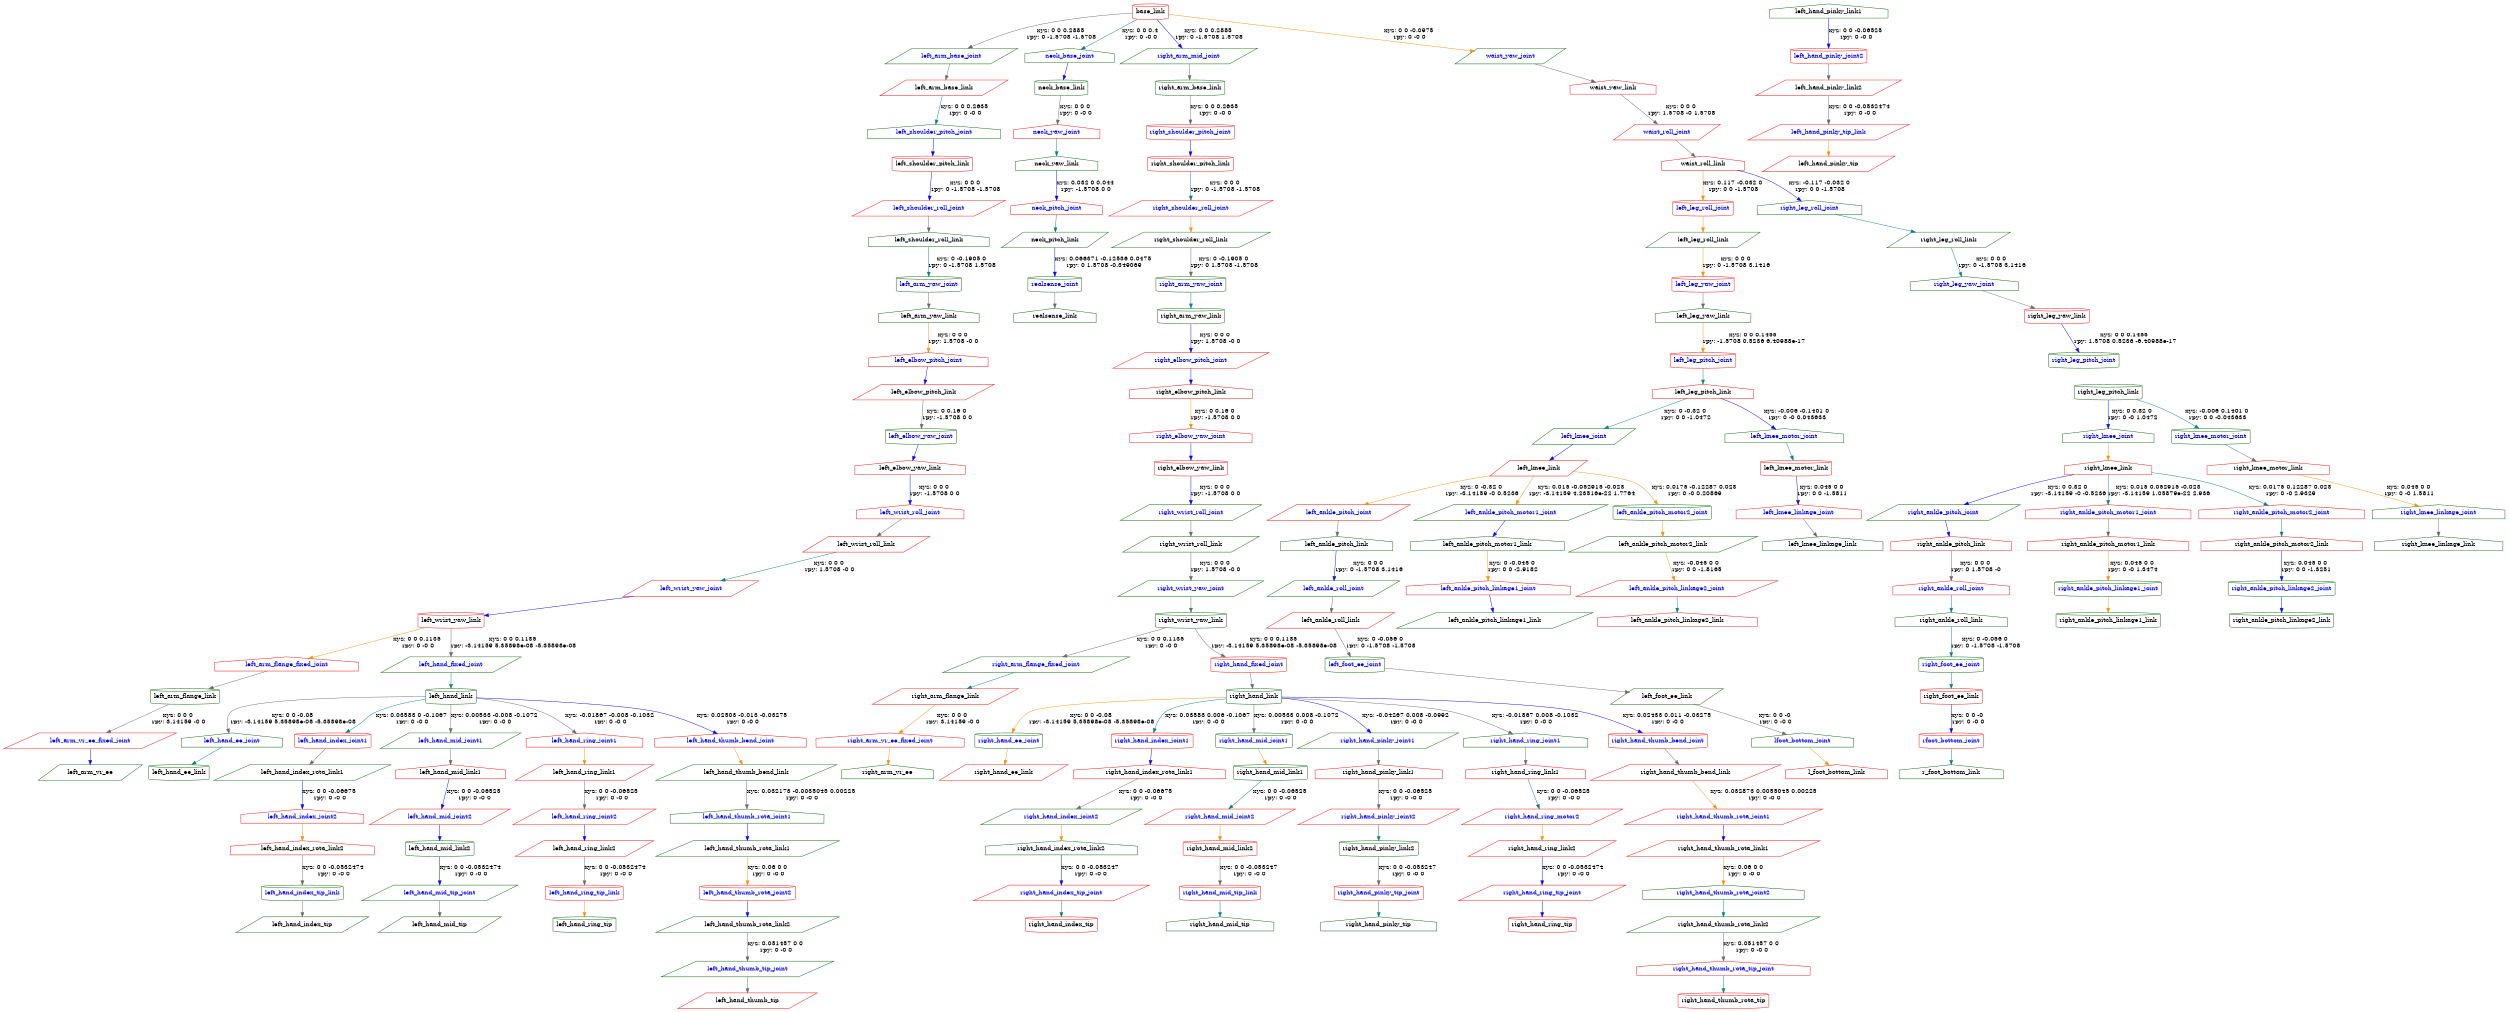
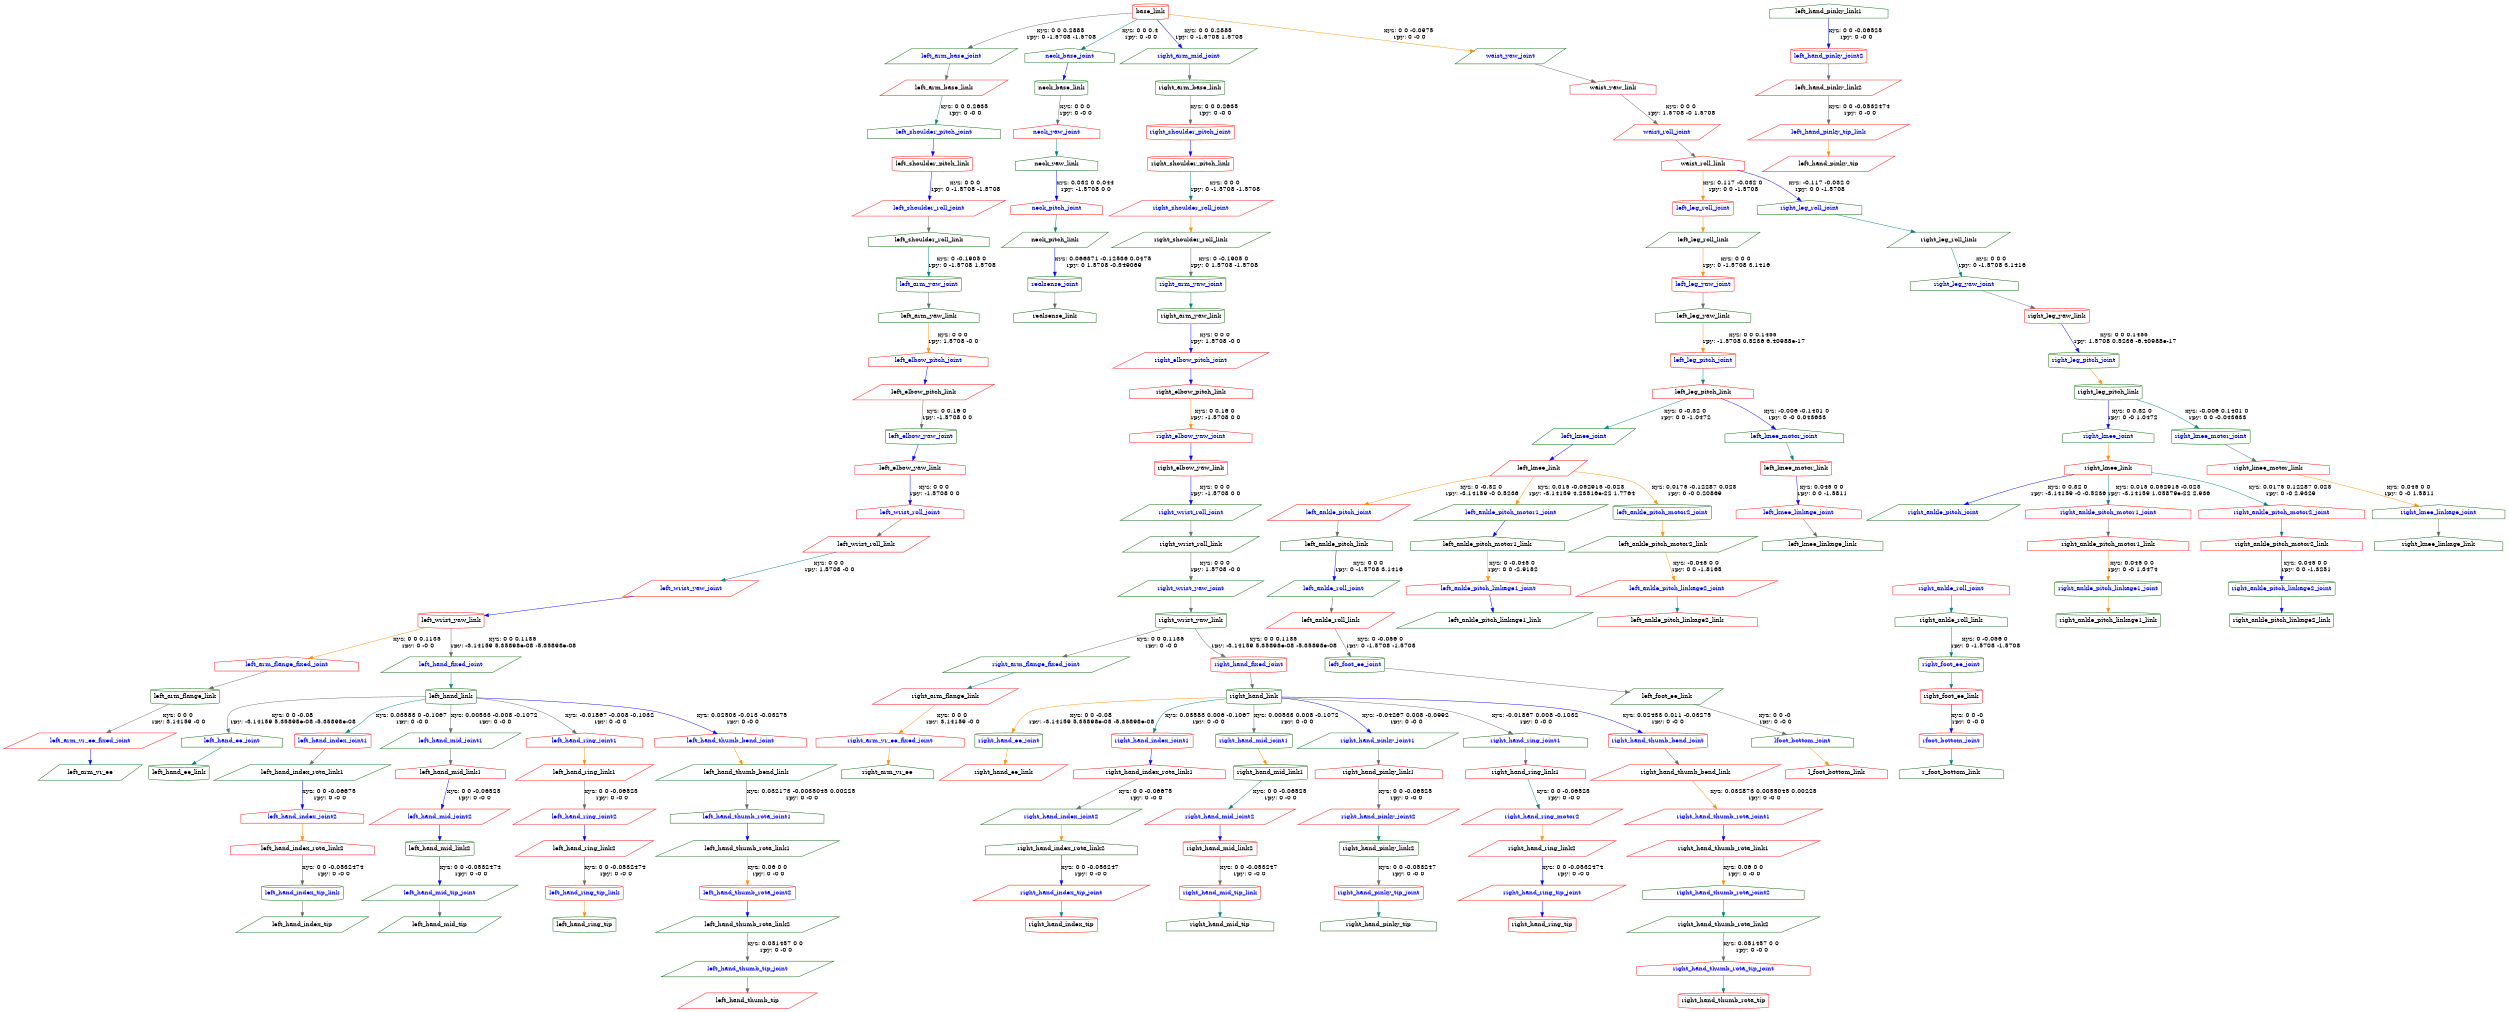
none -> (2095, 375)
(1951, 544) -> none
(1220, 831) -> (1220, 831)
